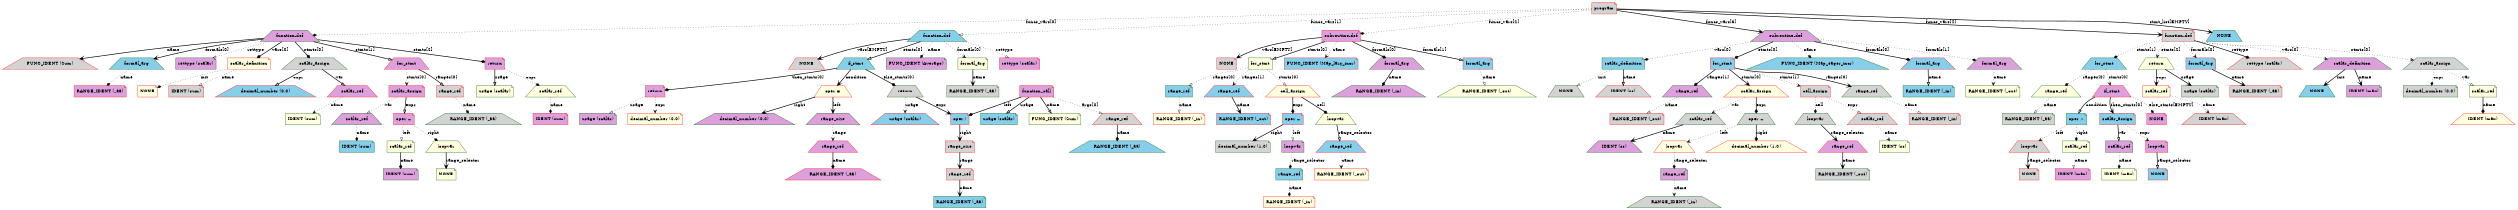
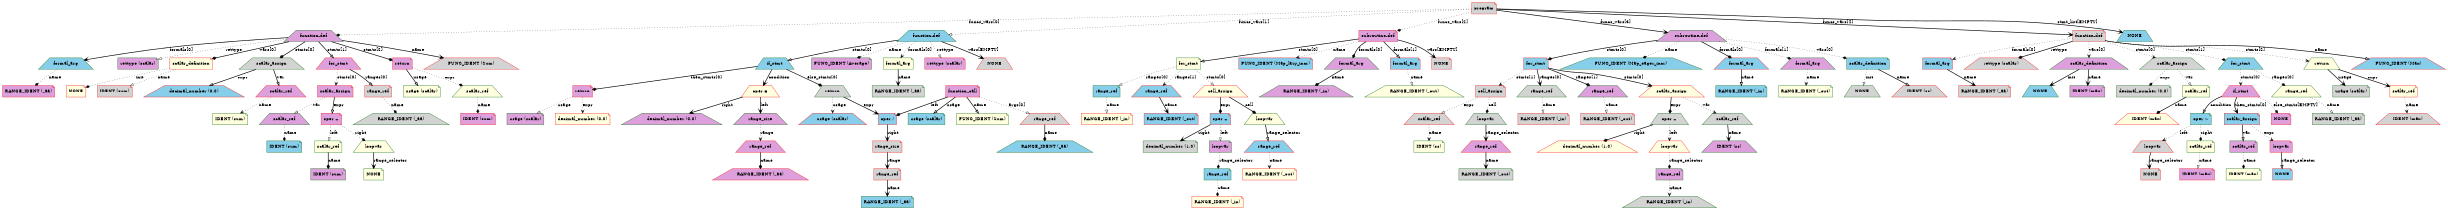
none -> (2398, 64)
